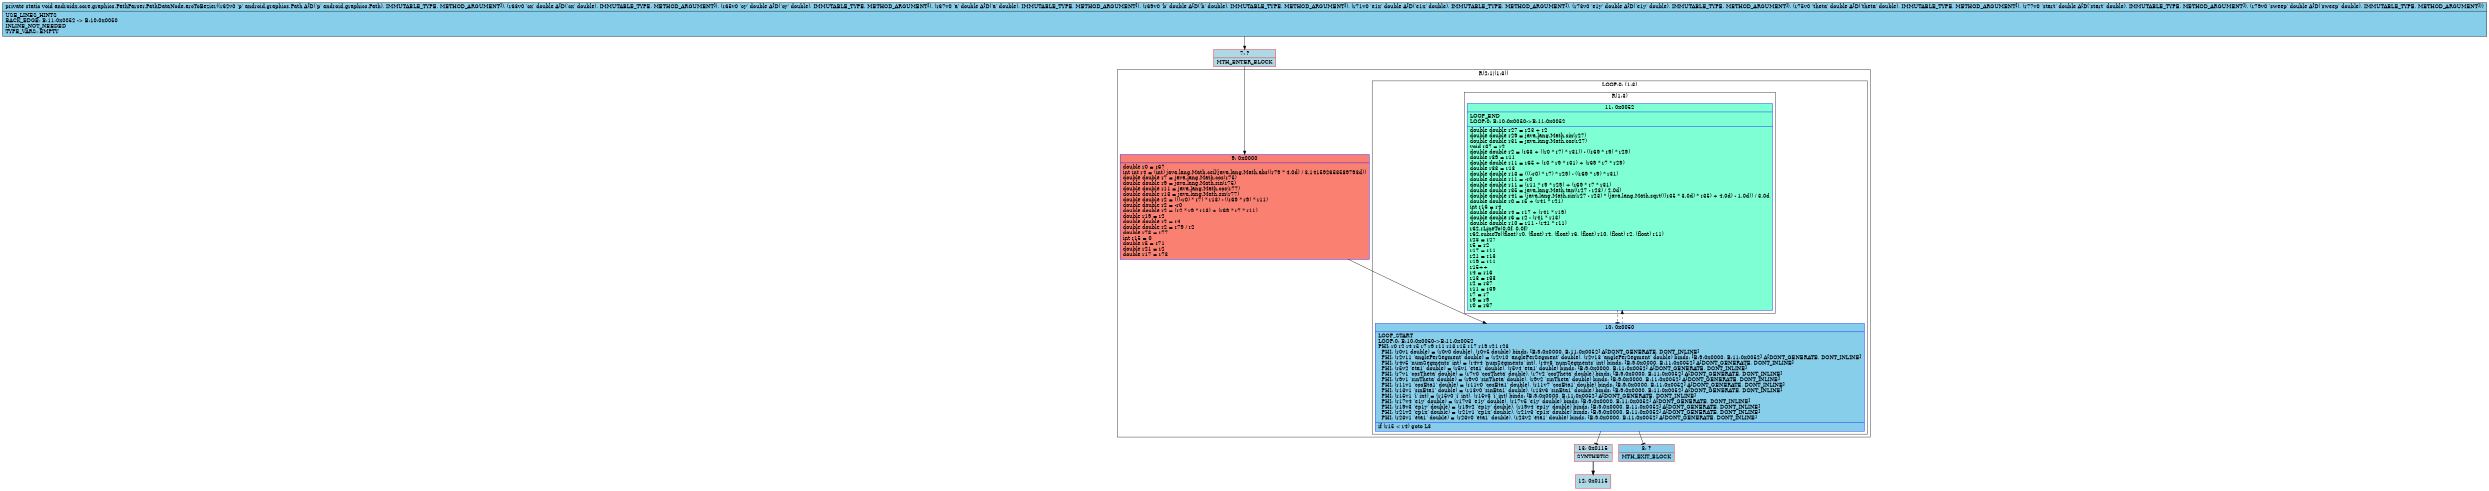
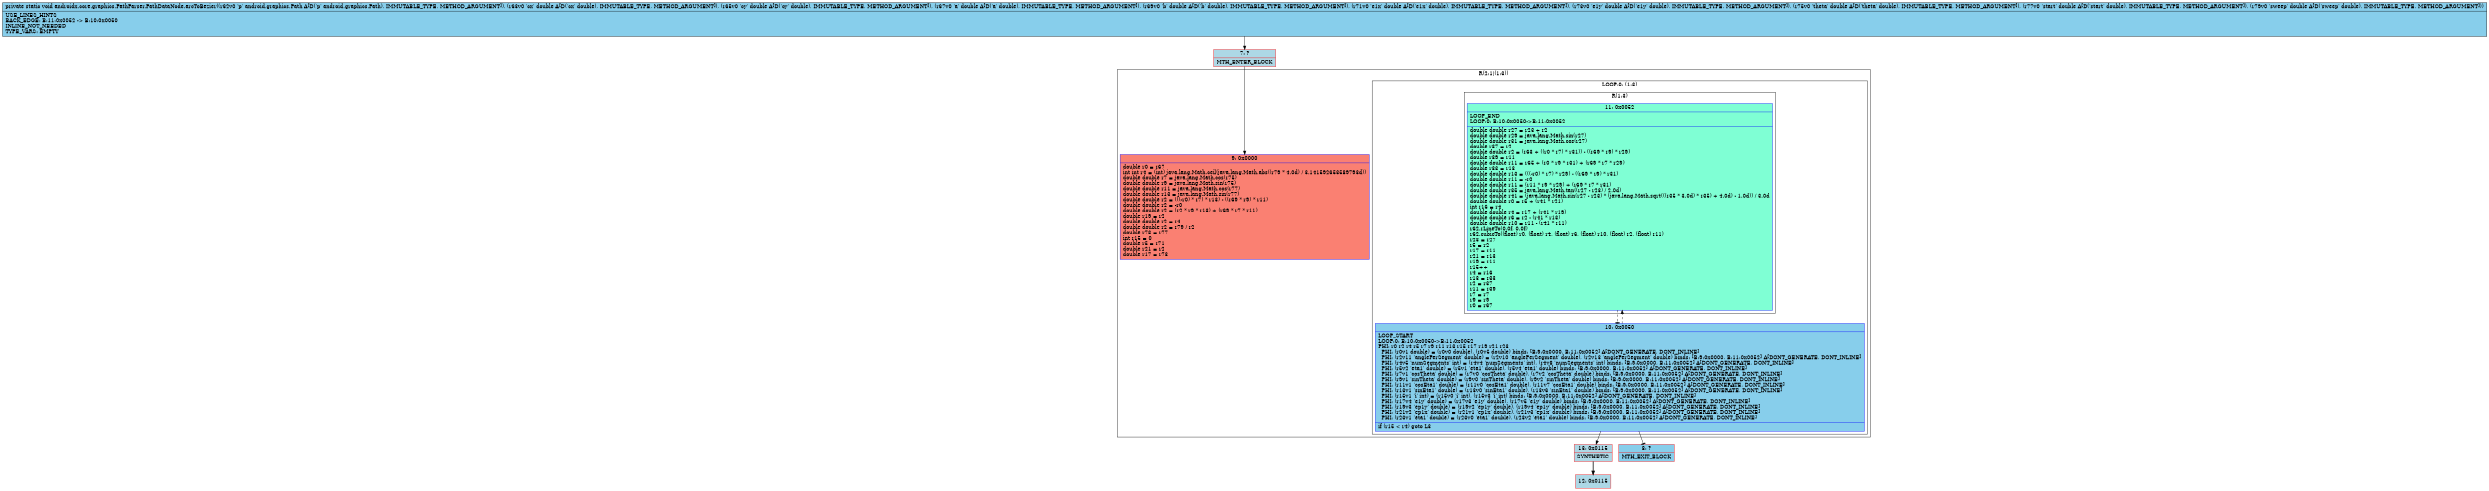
(1488, 147) -> (1491, 147)
(1415, 291) -> none
(1598, 440) -> (1598, 440)
